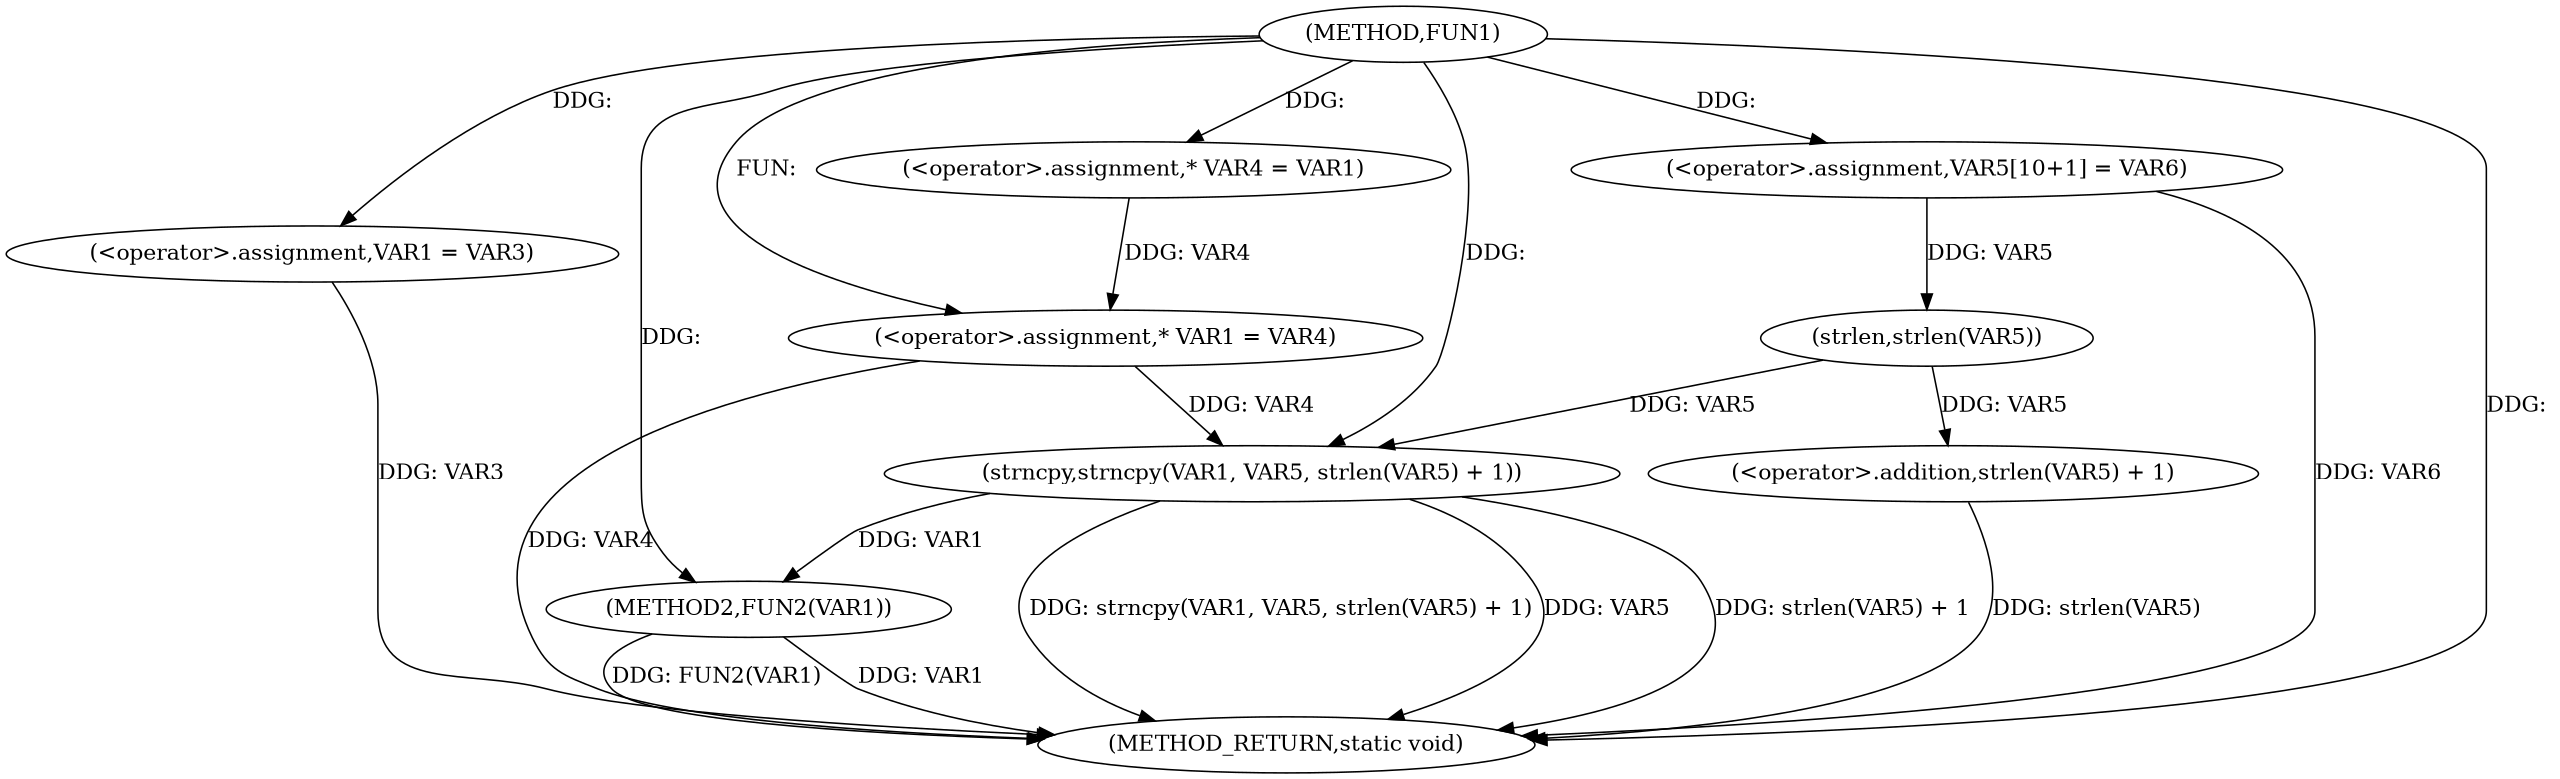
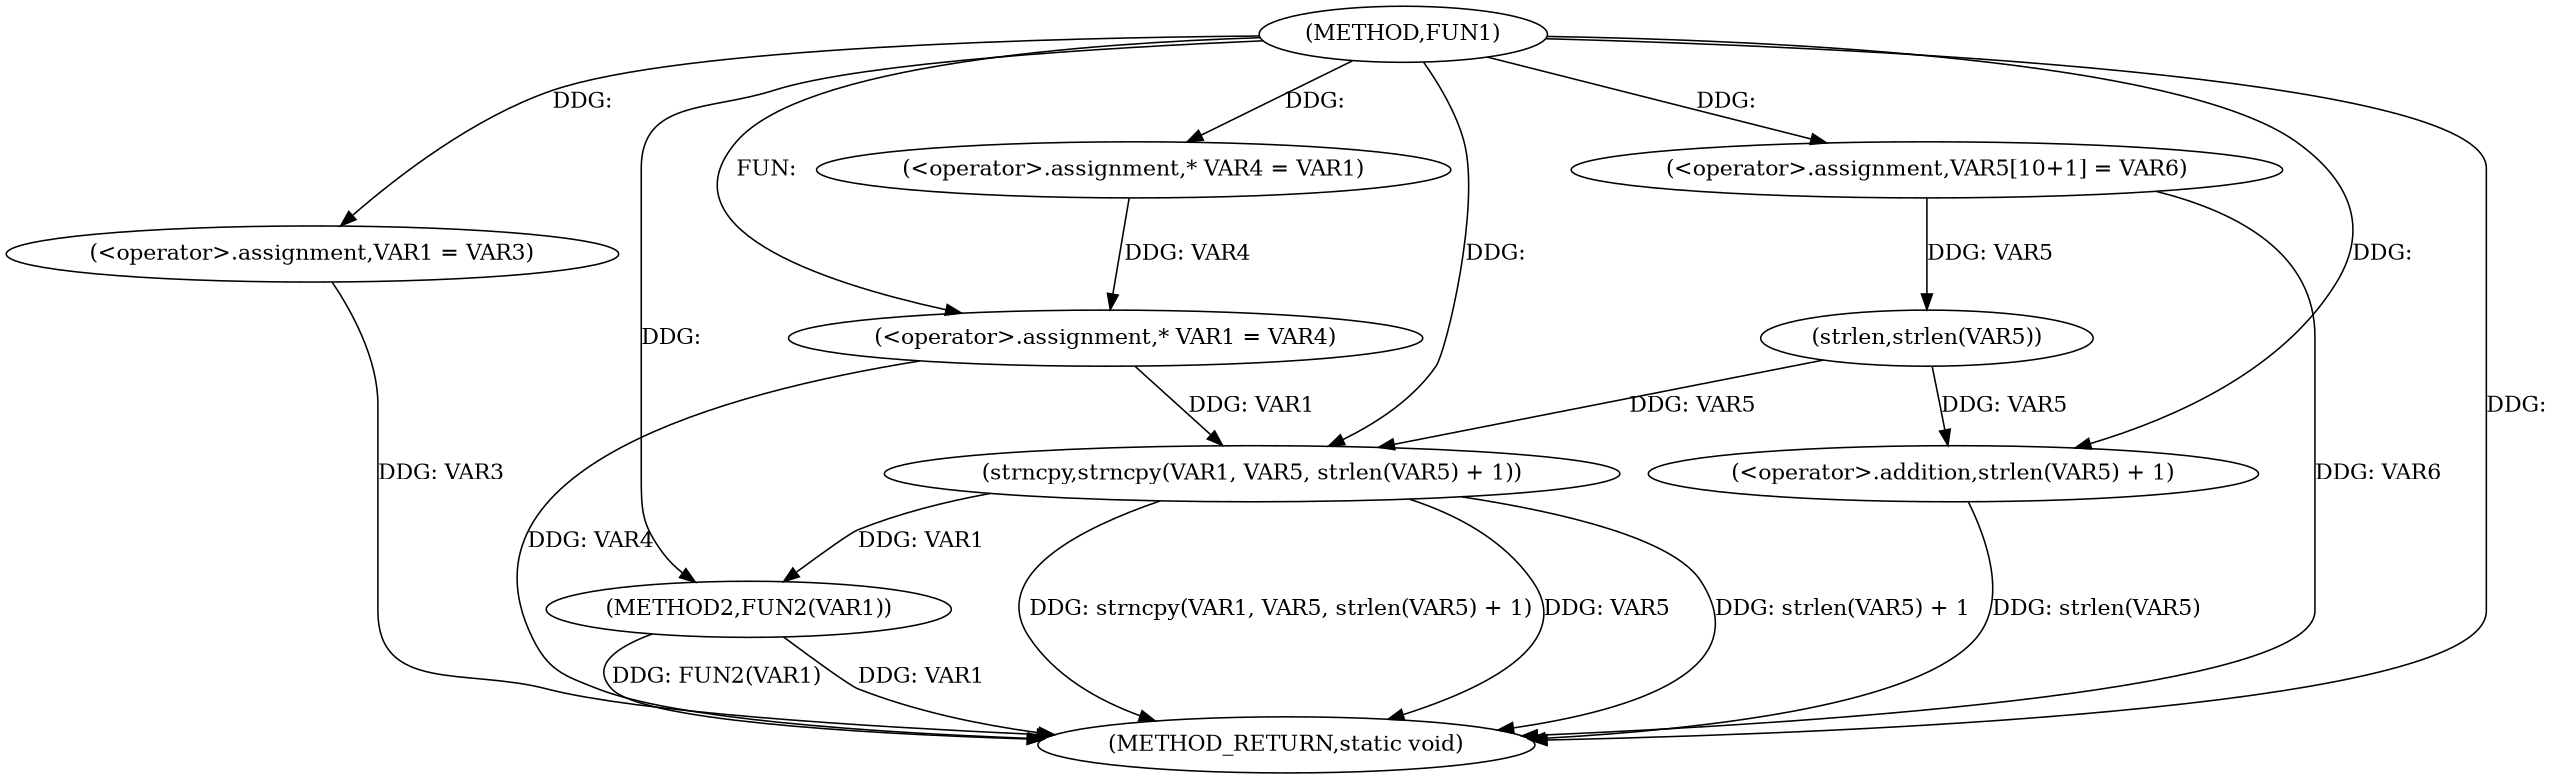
none -> (2157, 90)
(1252, 406) -> (1252, 406)
